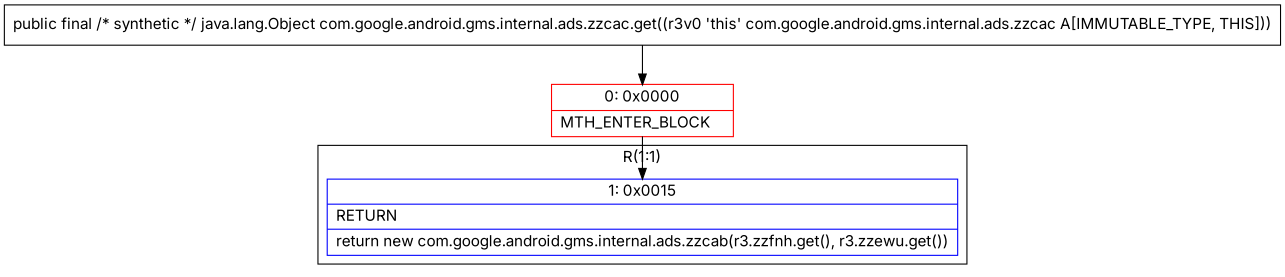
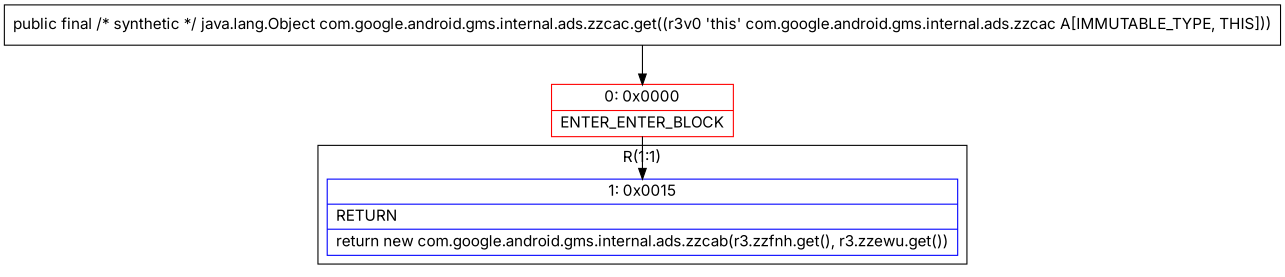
(636, 123) -> (642, 123)
